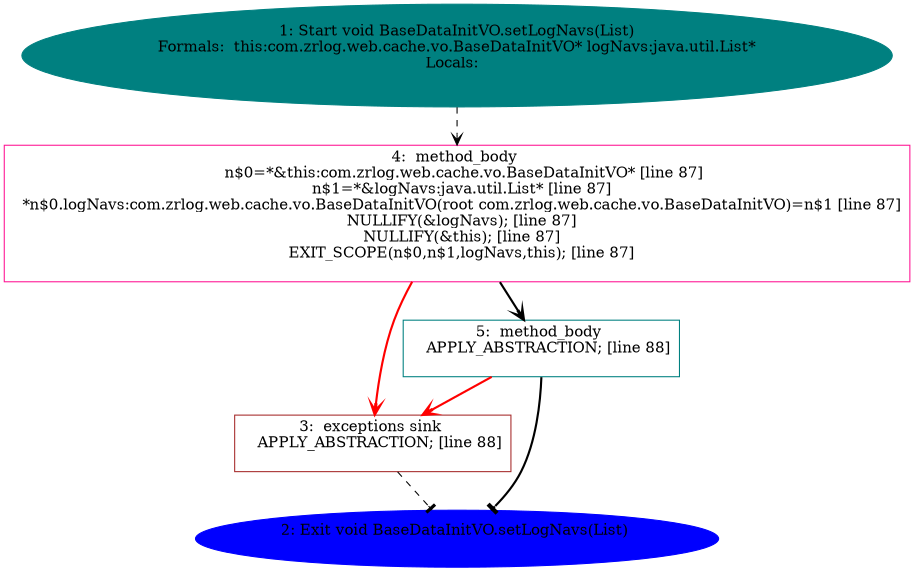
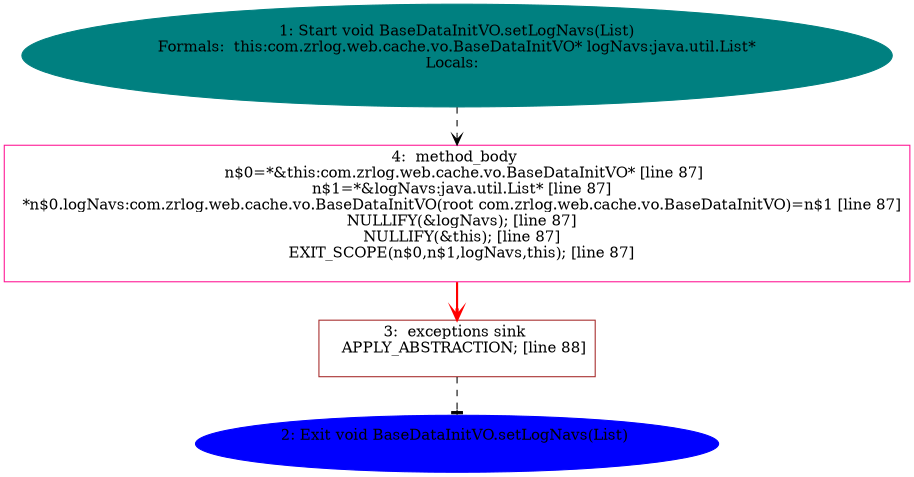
(541, 348) -> none
